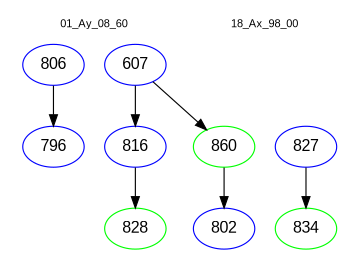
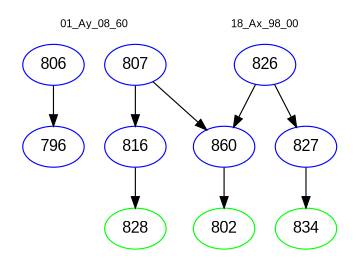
(135, 65) -> (135, 65)
none -> (265, 65)
(224, 147) -> (224, 147)
(224, 229) -> (224, 229)
